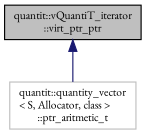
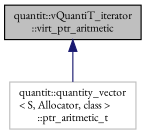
(73, 22) -> (73, 22)
